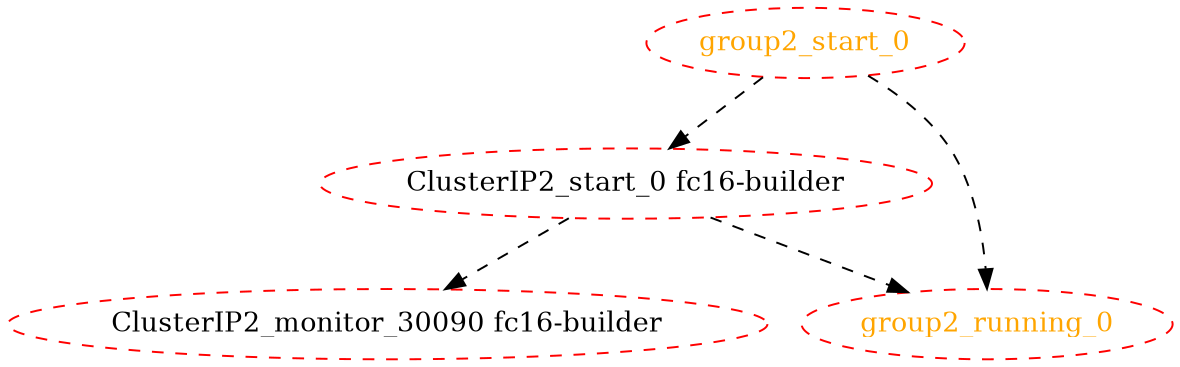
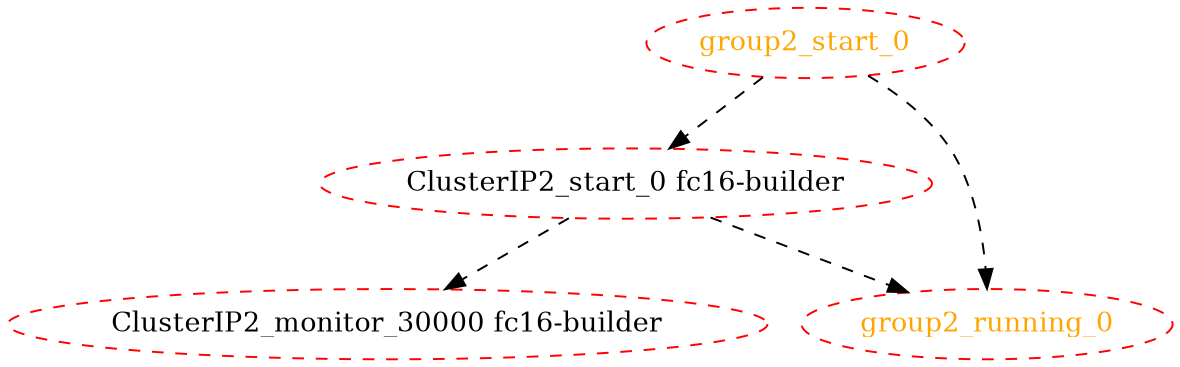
(388, 324) -> (388, 324)
